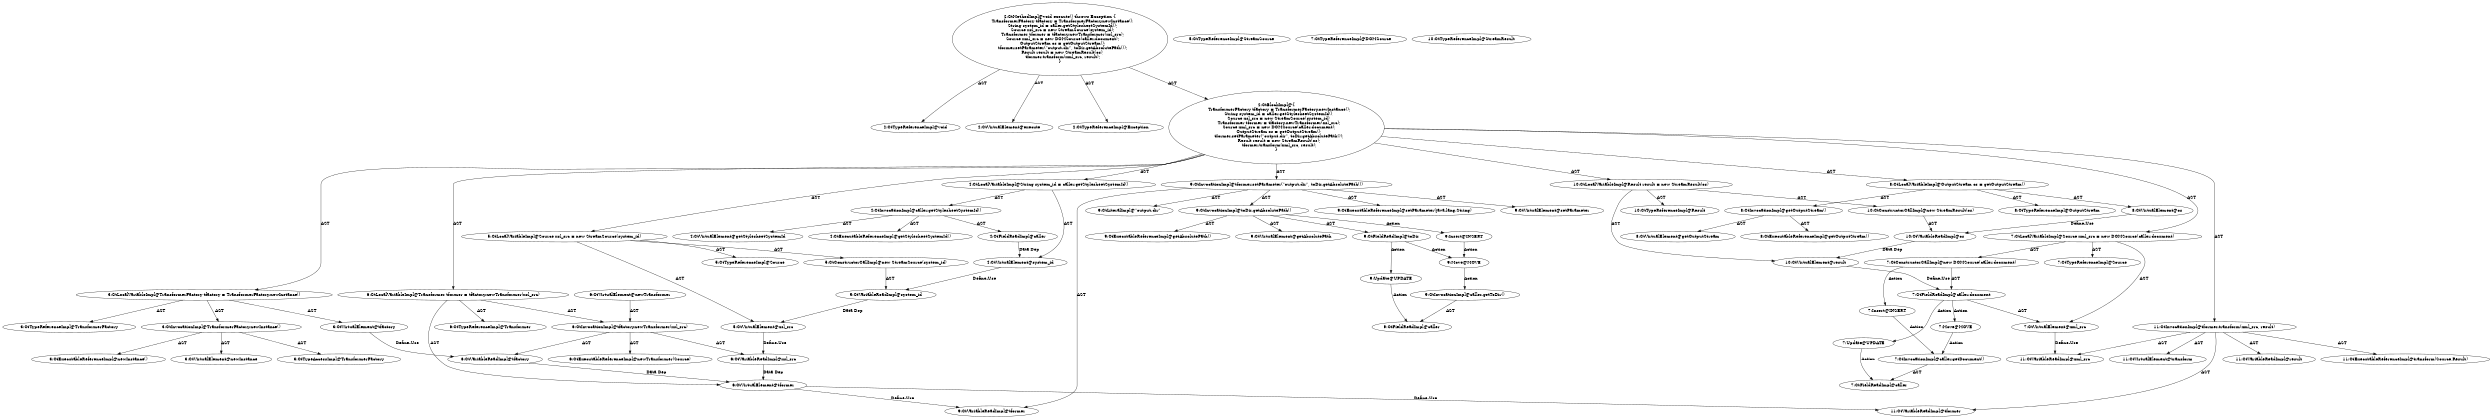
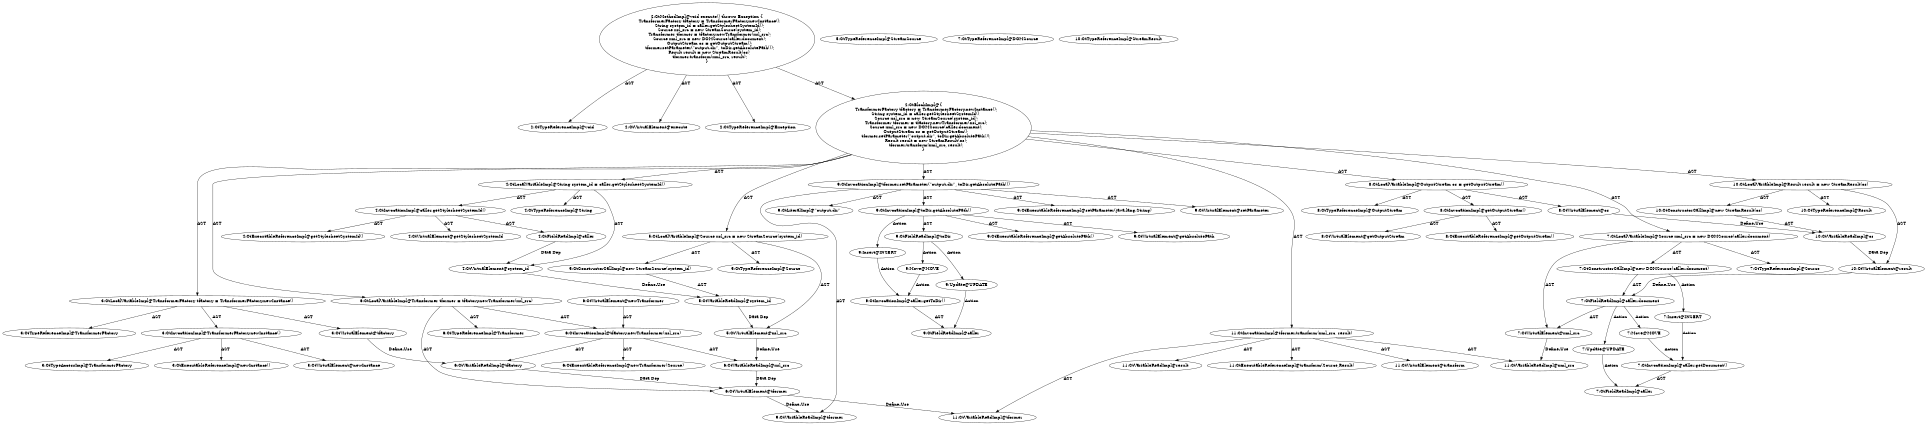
none -> (558, 211)
(1464, 248) -> (883, 278)
